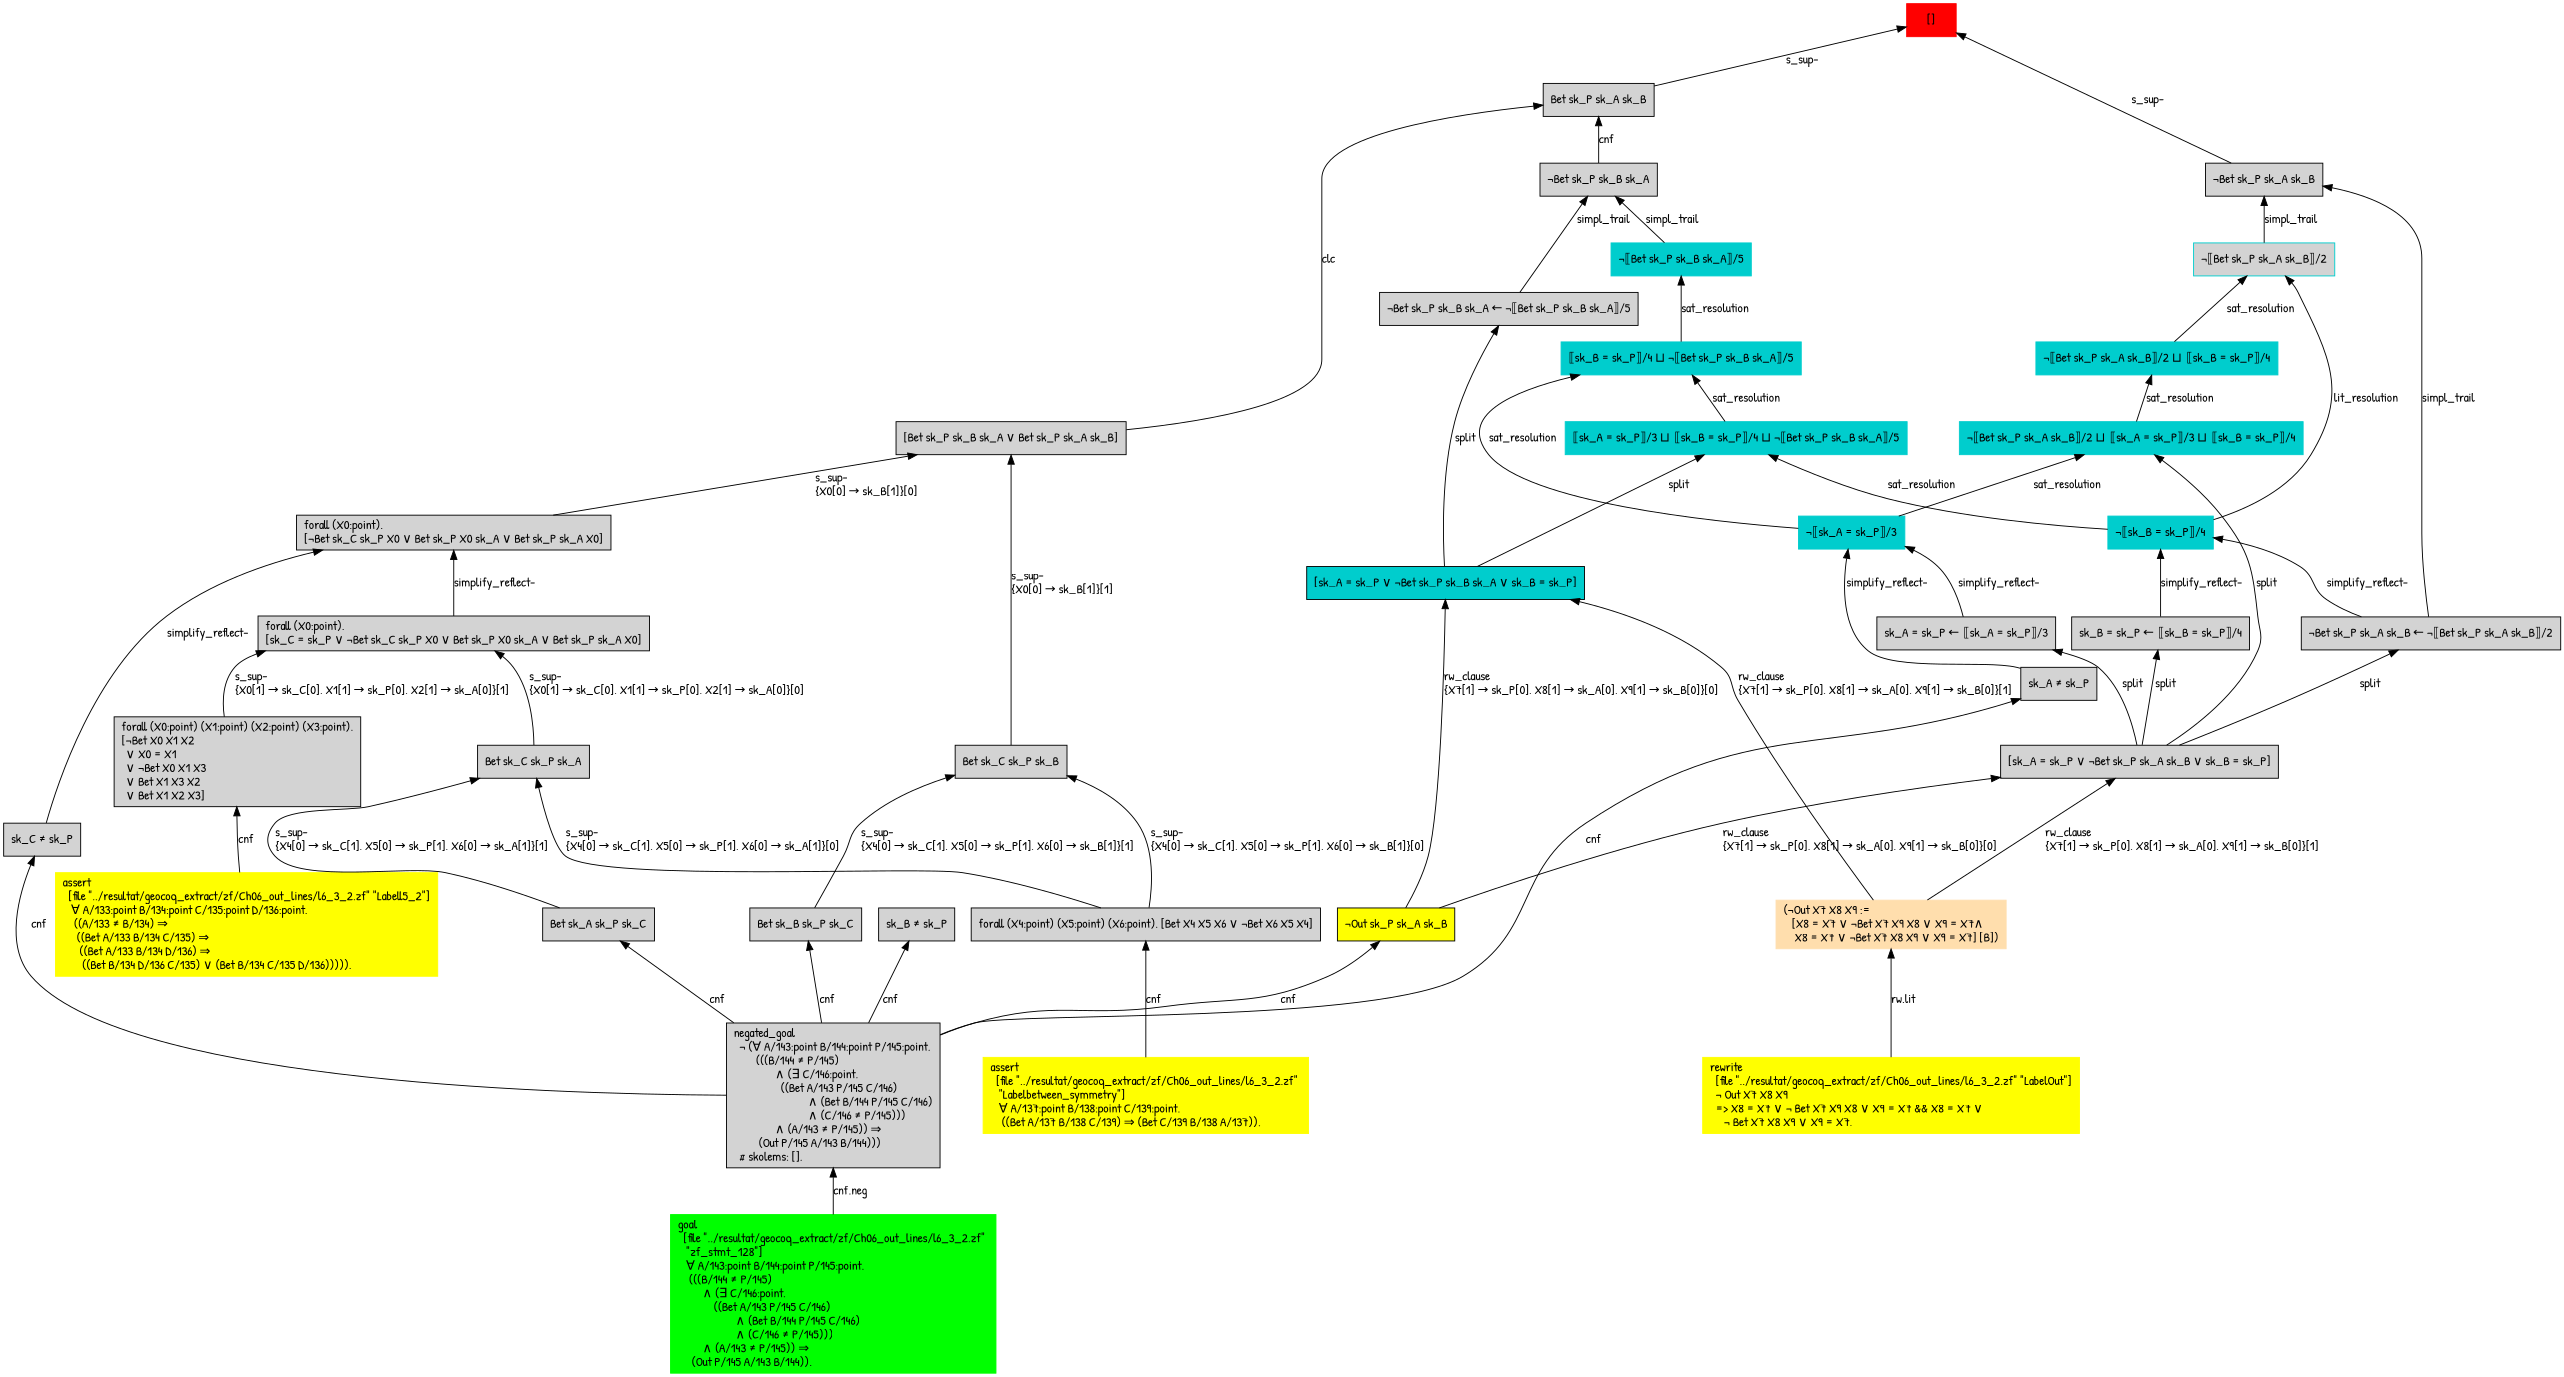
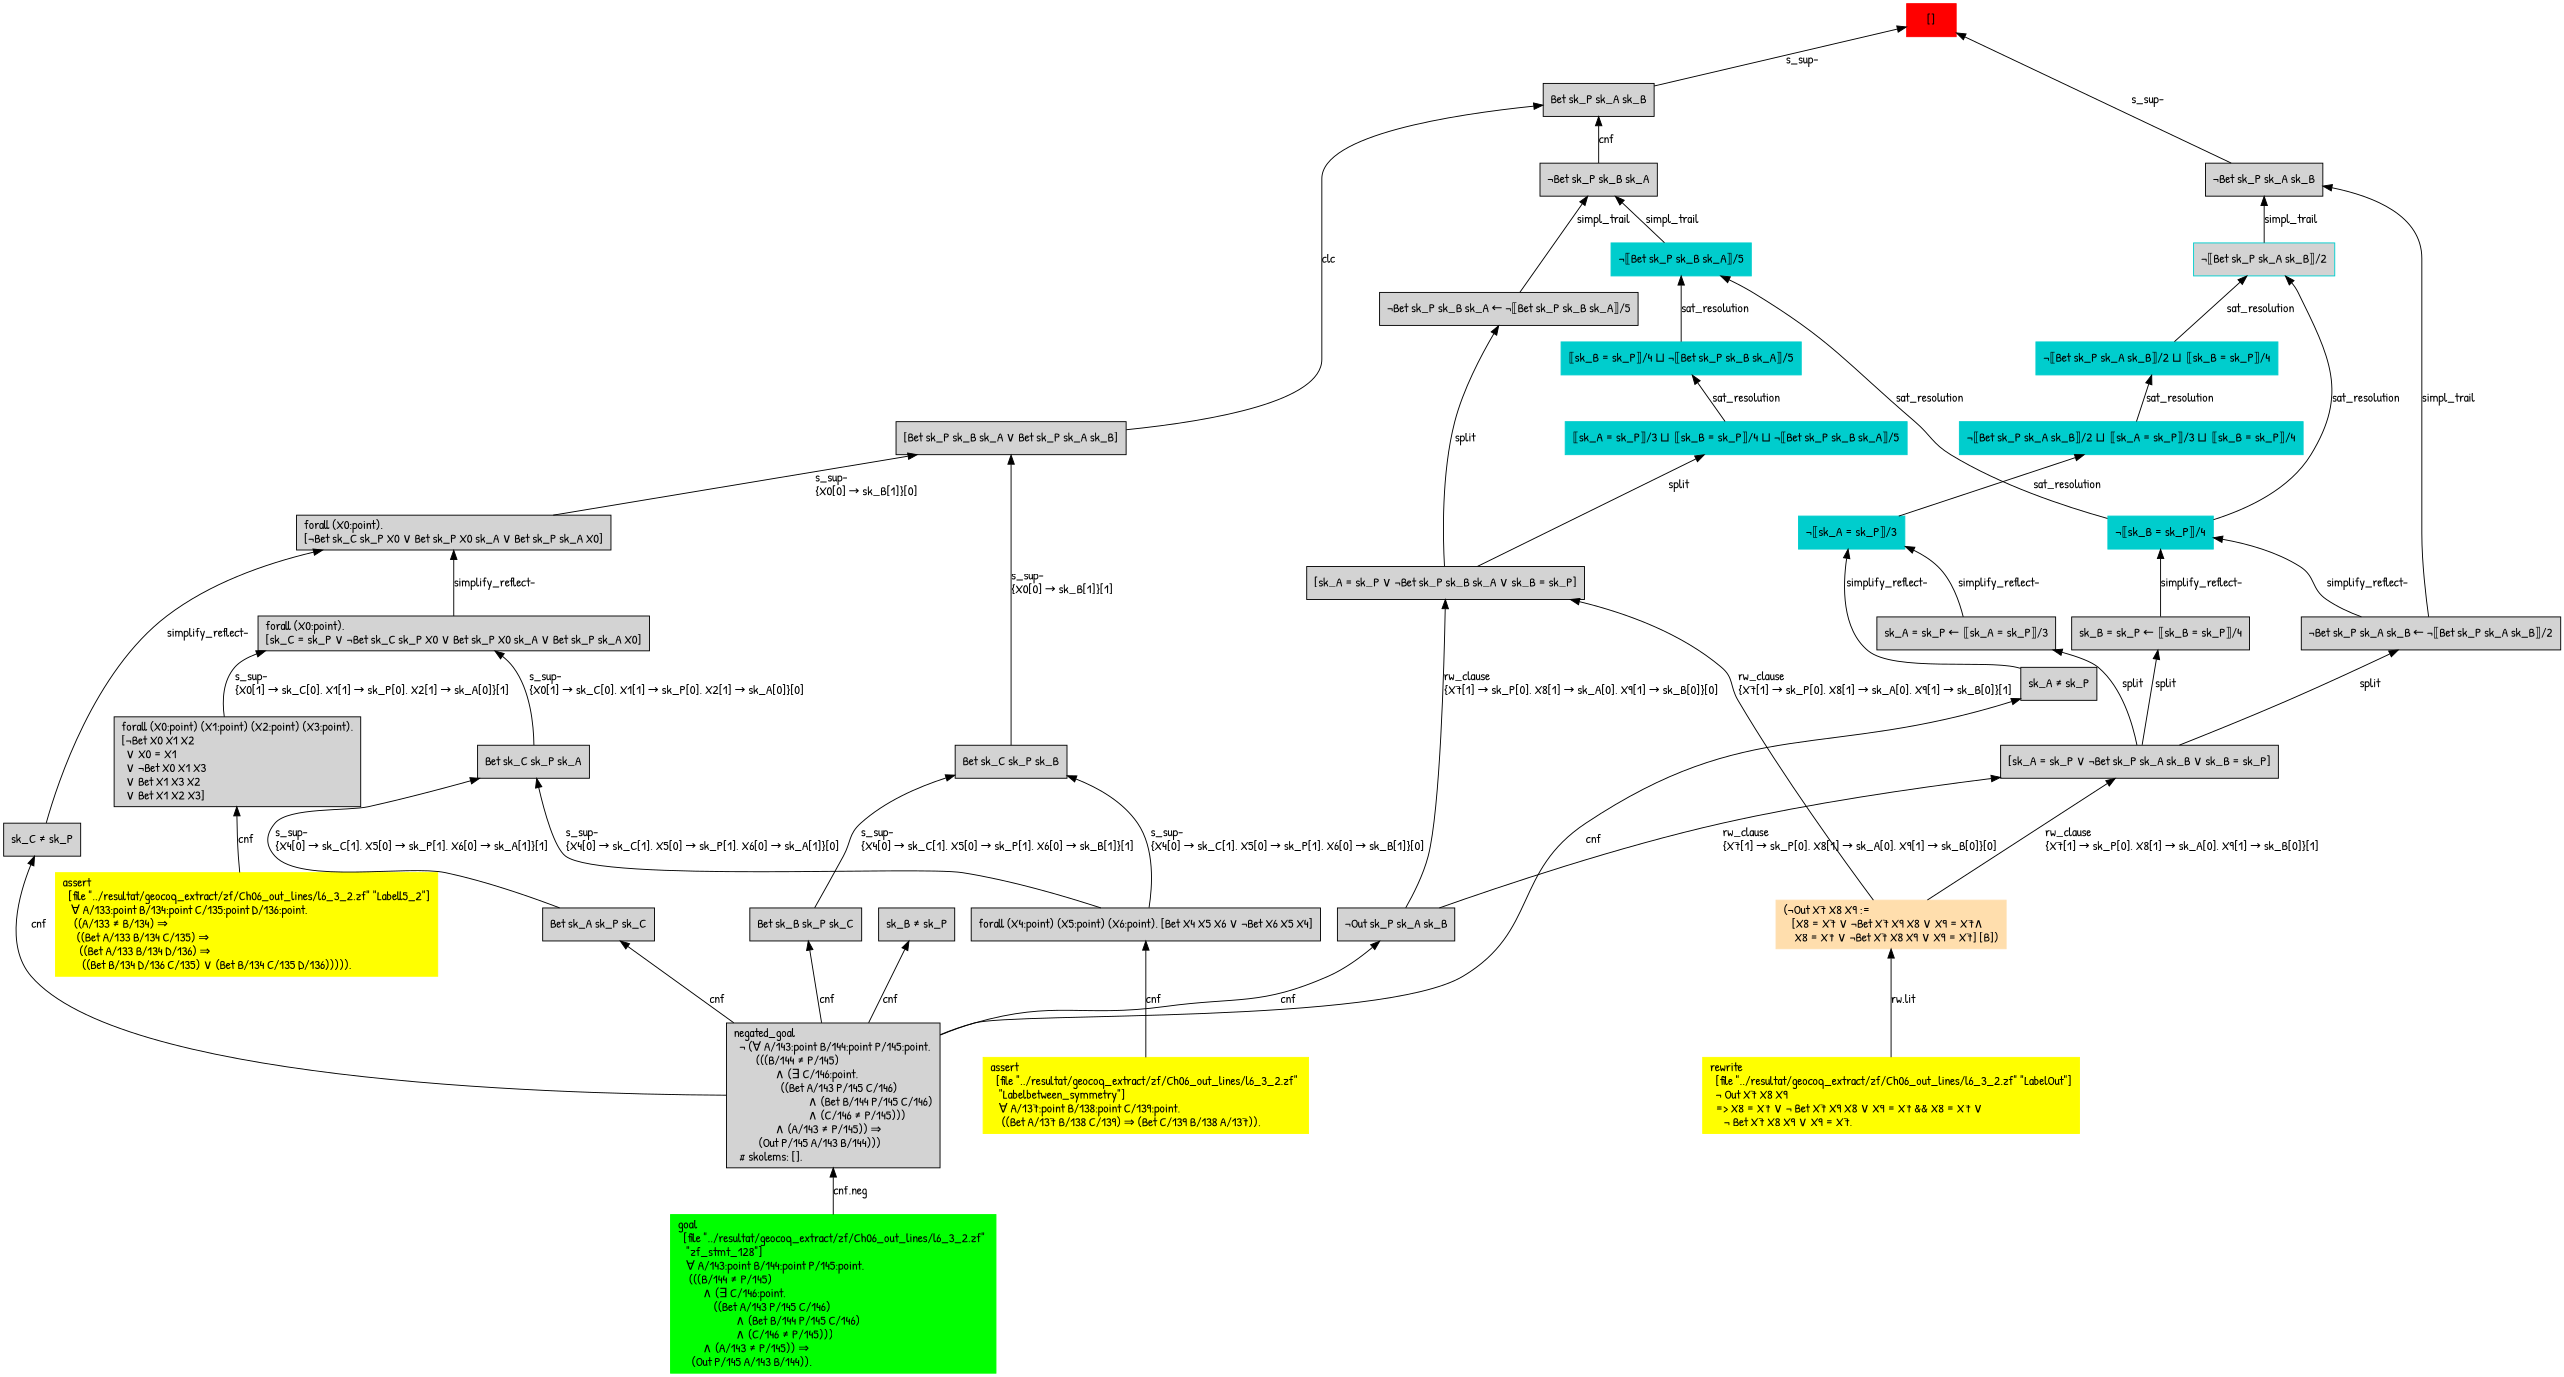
(2366, 398) -> (2366, 398)
(1571, 495) -> none
(1939, 510) -> (1909, 416)
(1446, 583) -> (1446, 583)
(2257, 605) -> none
(1396, 924) -> (1396, 924)
